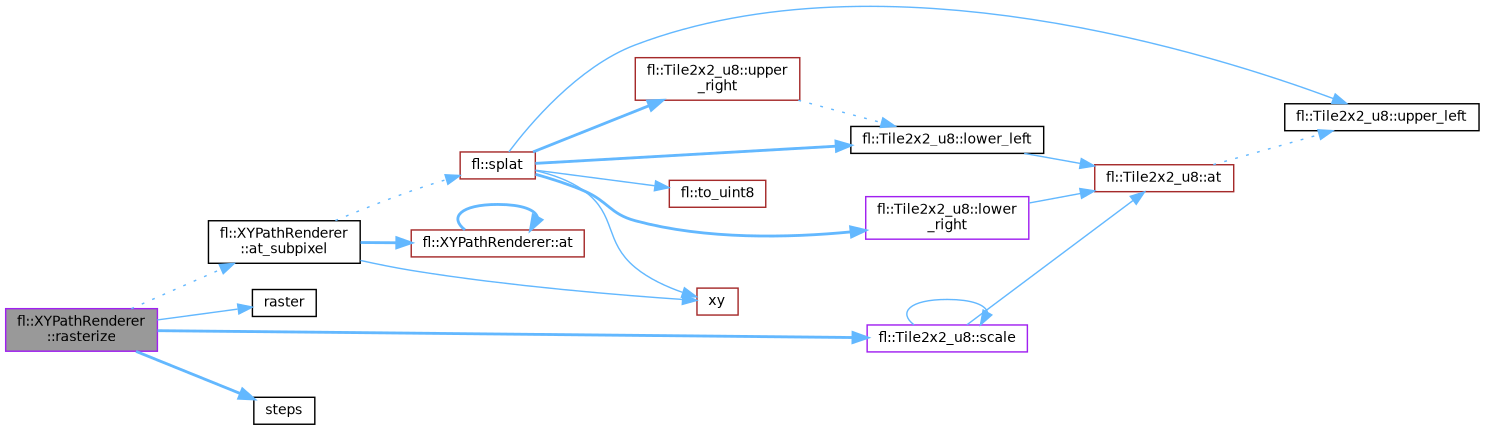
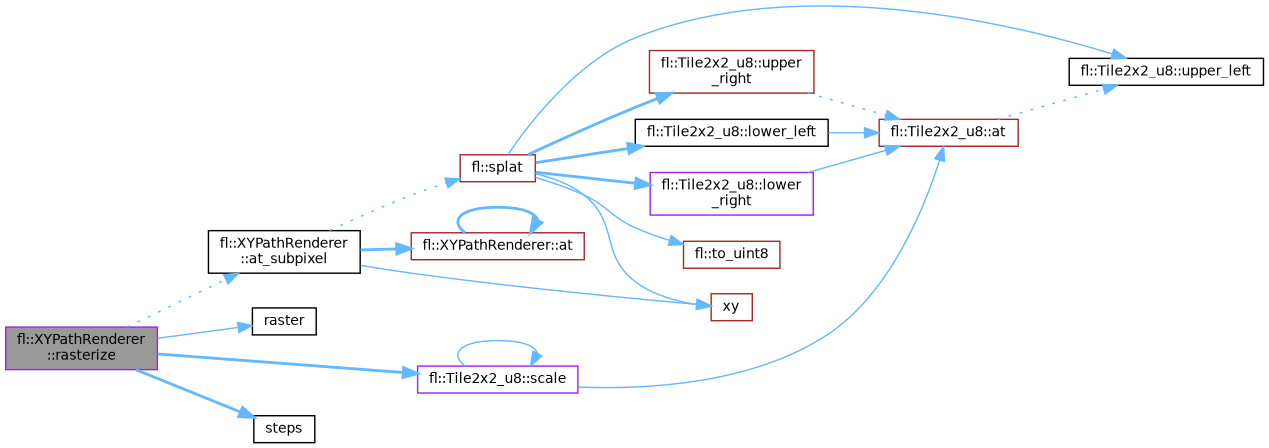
(840, 111) -> (847, 104)
